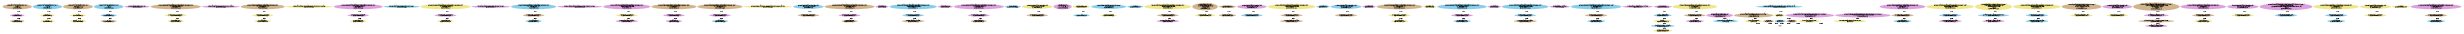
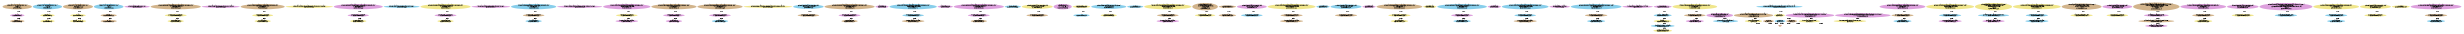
(109, 15) -> (109, 15)
